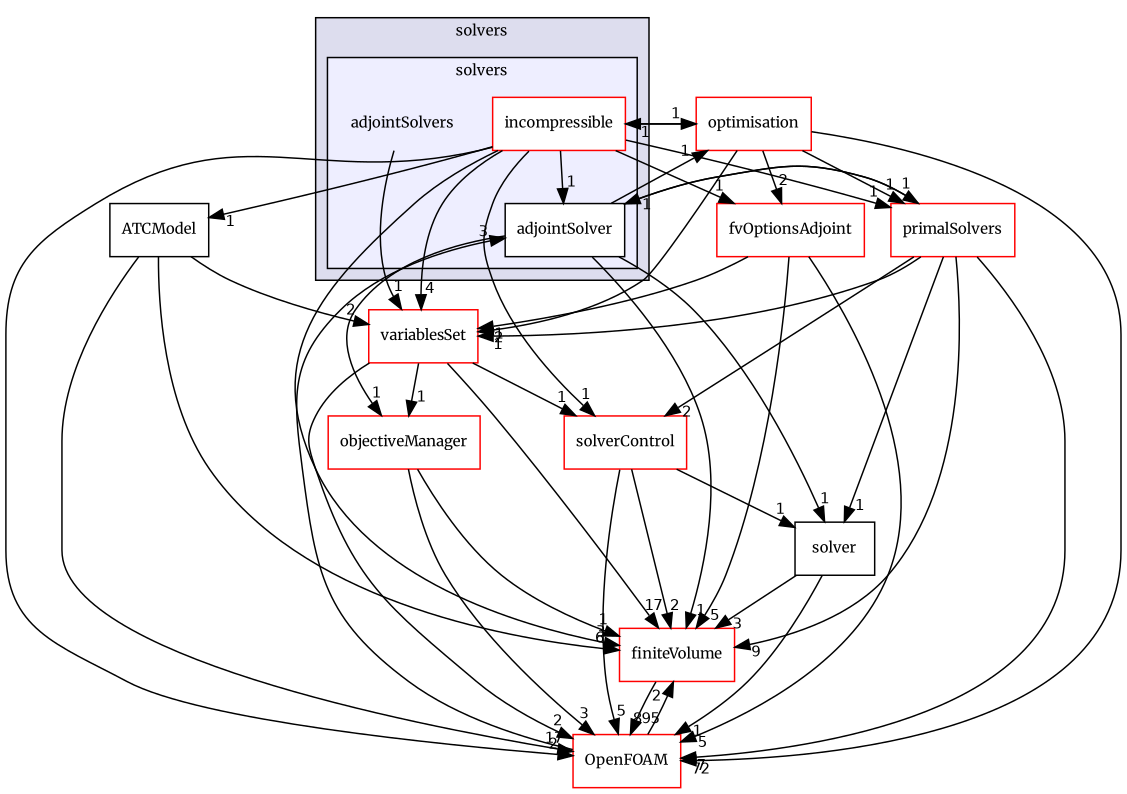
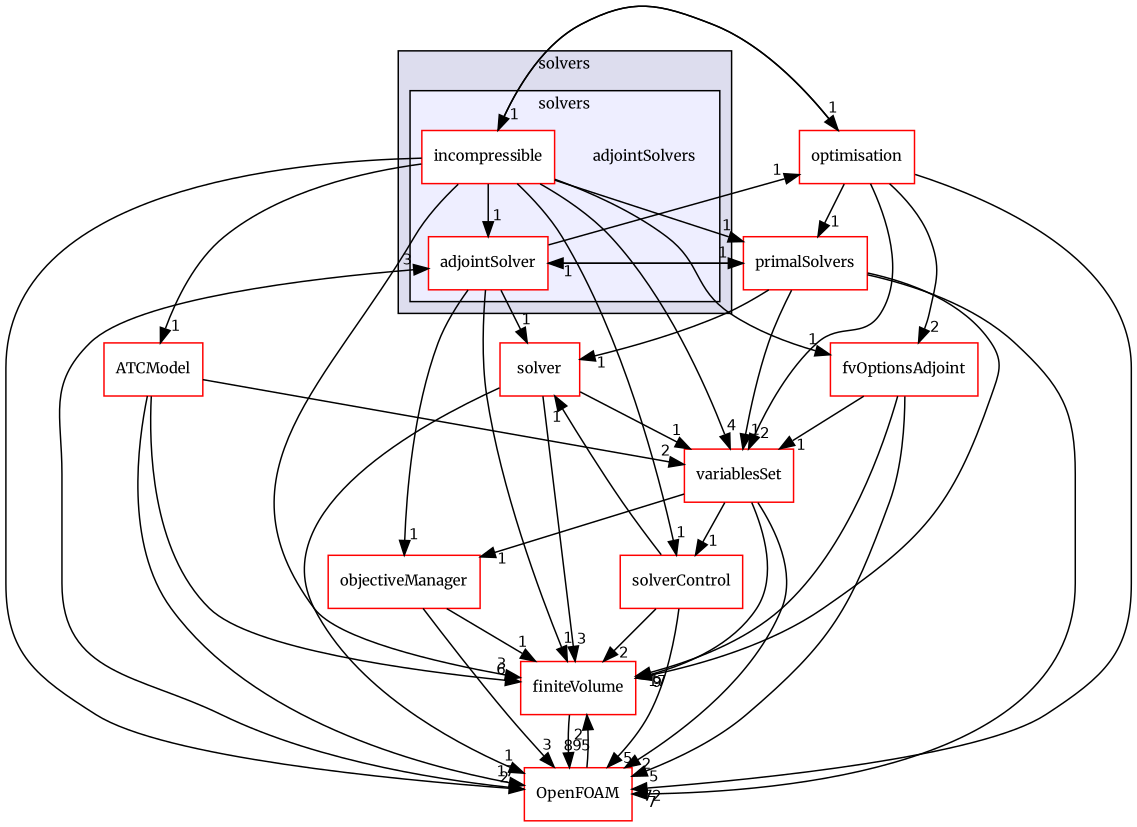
(381, 220) -> (629, 417)
(159, 230) -> (153, 369)
(565, 230) -> (488, 263)
(796, 332) -> none
(835, 549) -> (540, 369)
